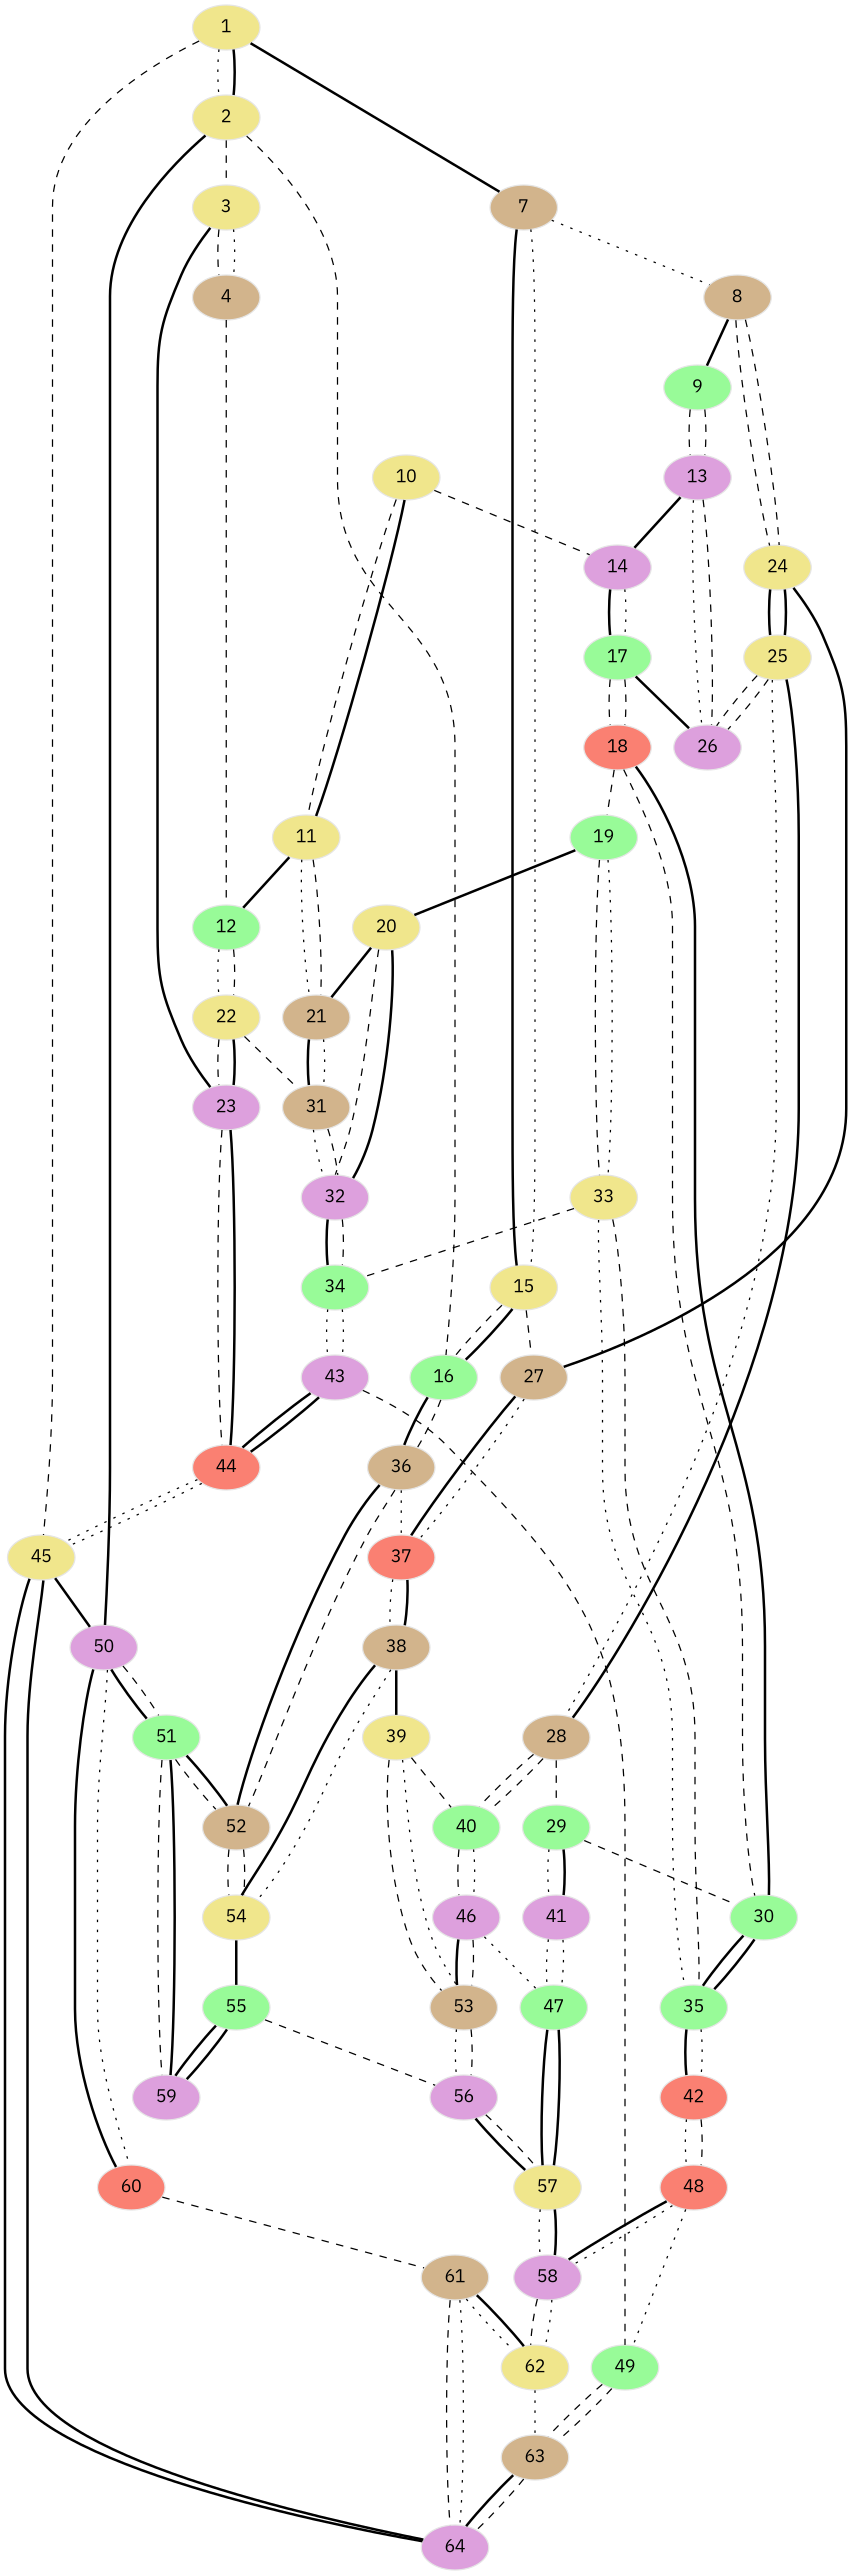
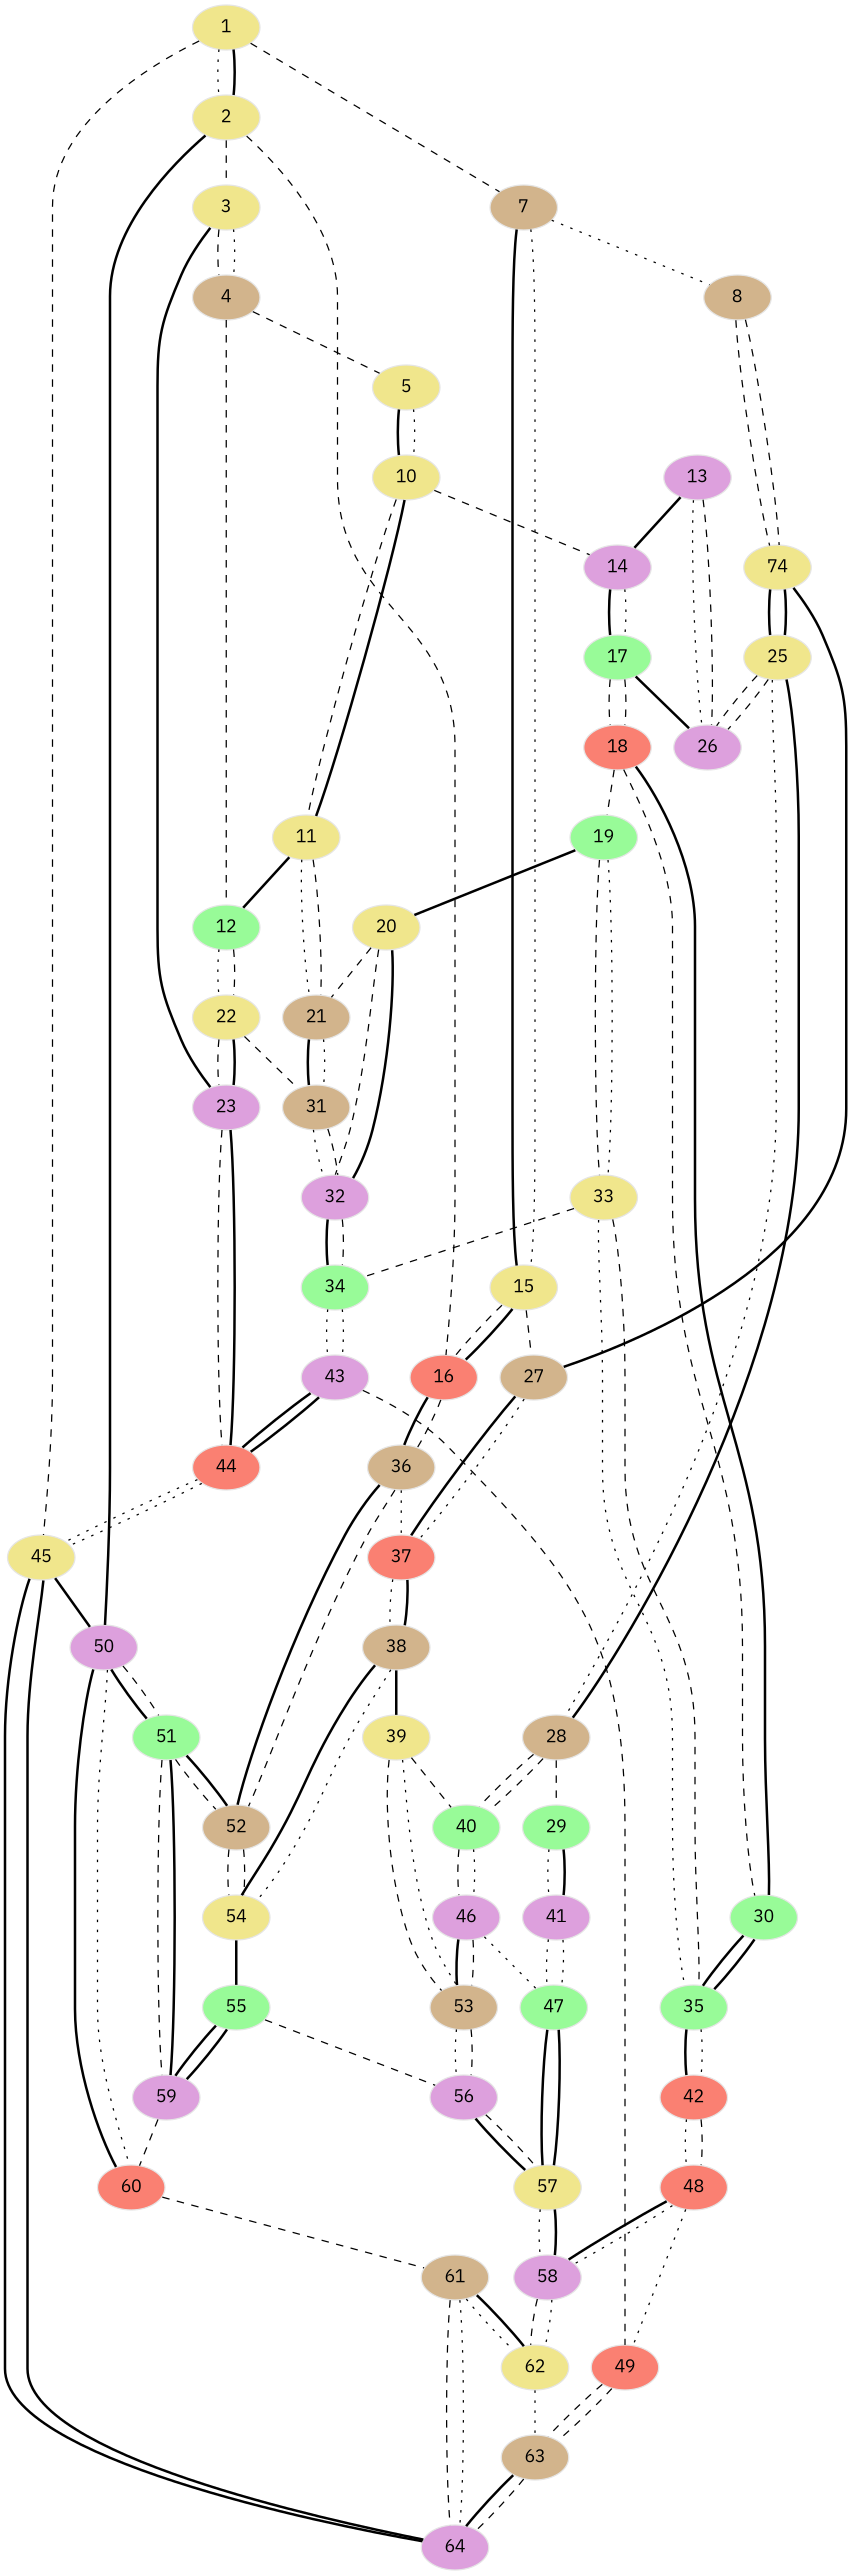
(375, 118) -> (375, 118)
none -> (406, 388)
(698, 388) -> none
(778, 568) -> (778, 568)
(351, 972) -> (351, 972)
(444, 1378) -> (444, 1378)
(660, 1873) -> none
none -> (149, 2143)
(625, 2368) -> (625, 2368)
